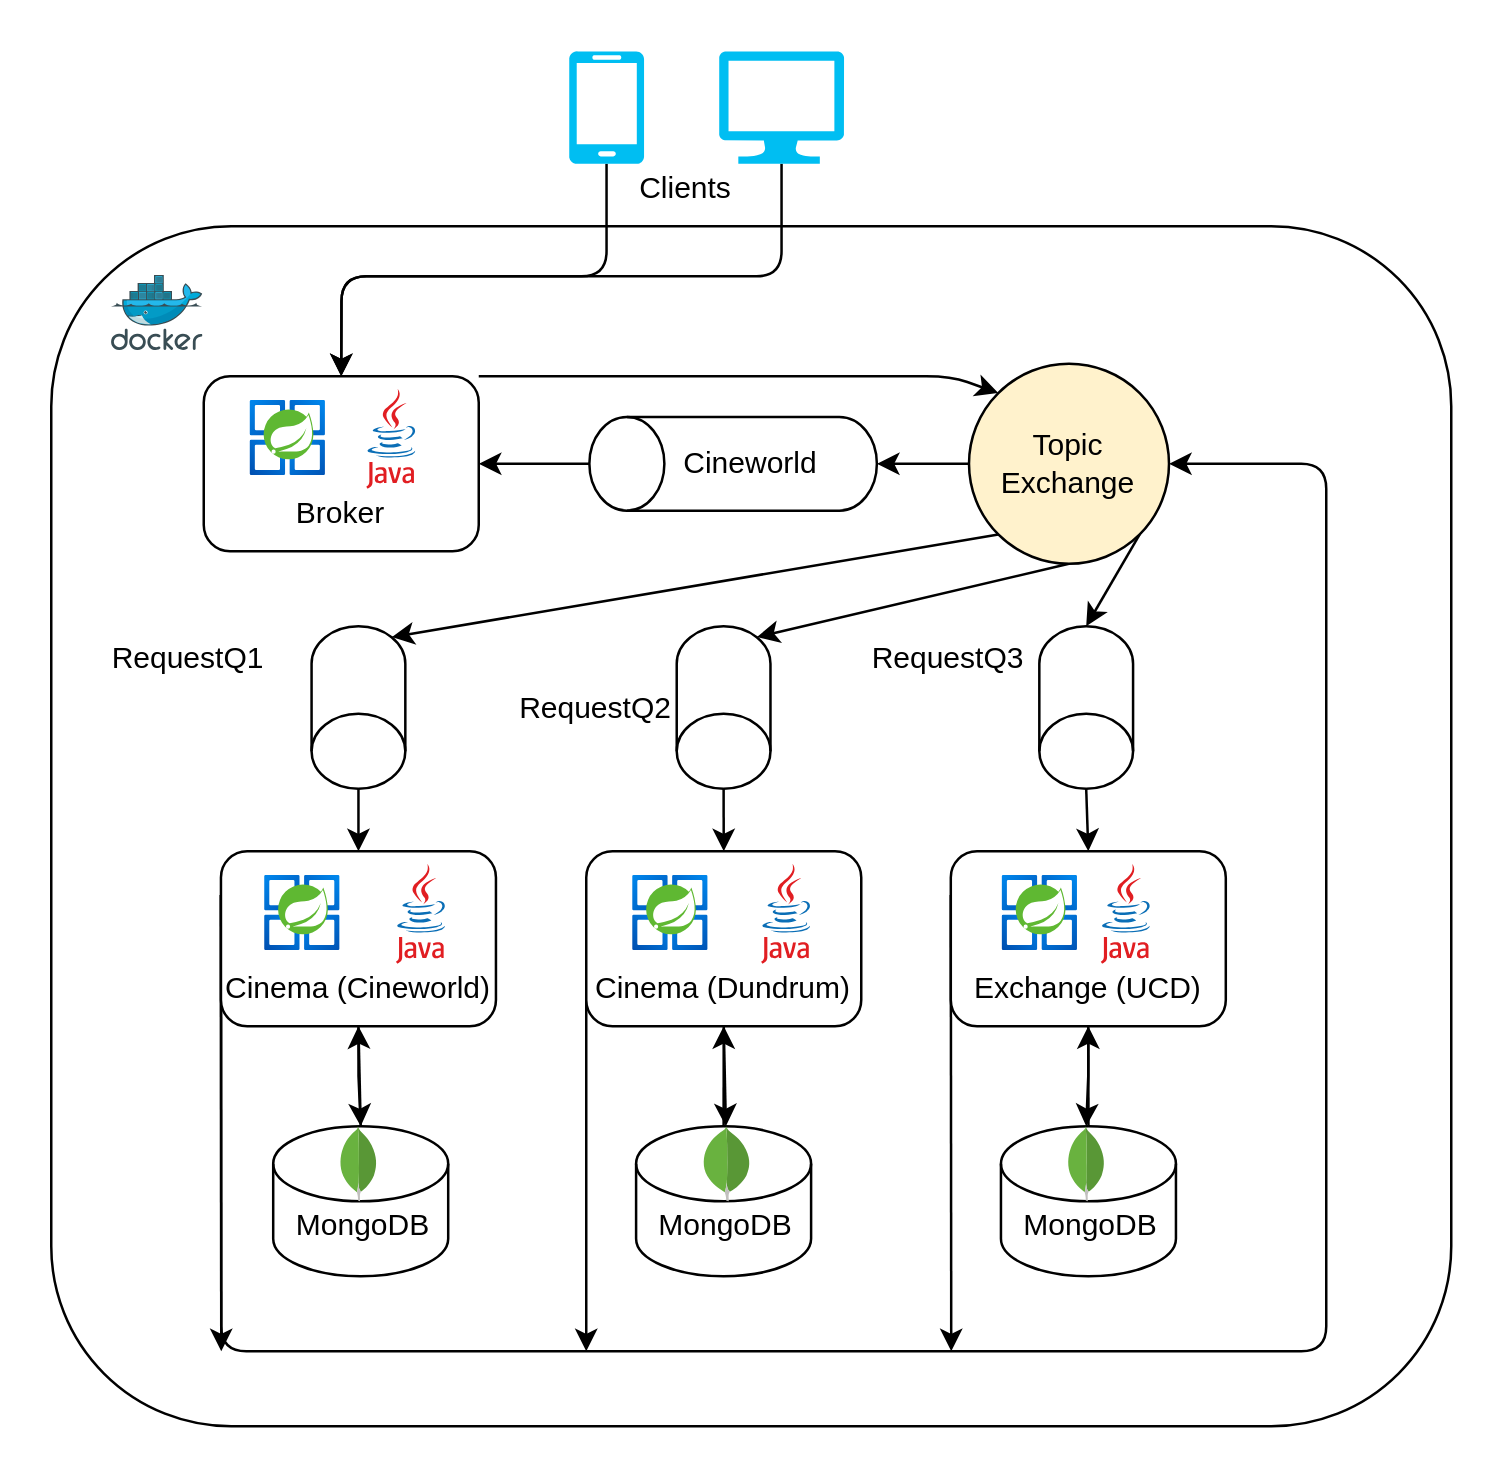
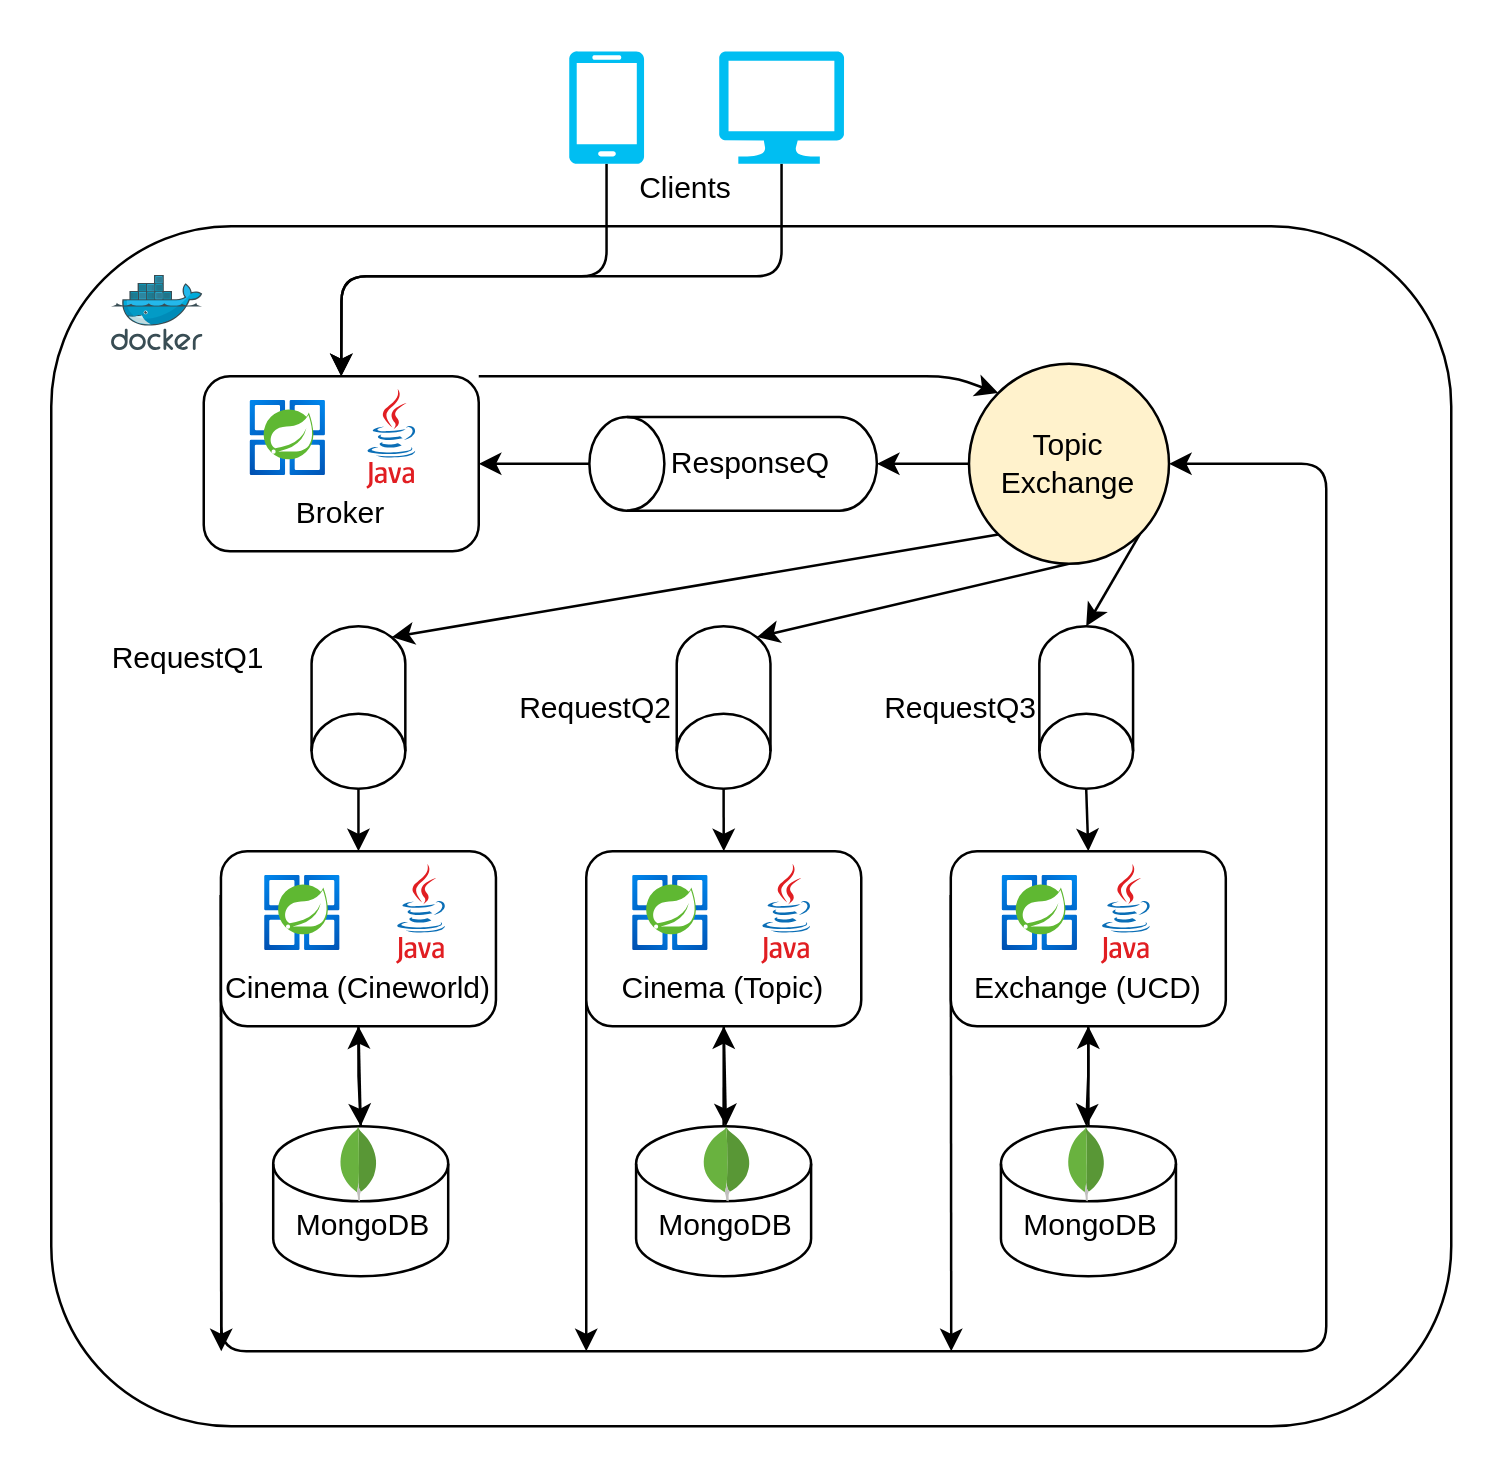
(751, 464) -> (751, 464)
(949, 658) -> (961, 708)
(724, 989) -> (724, 989)
